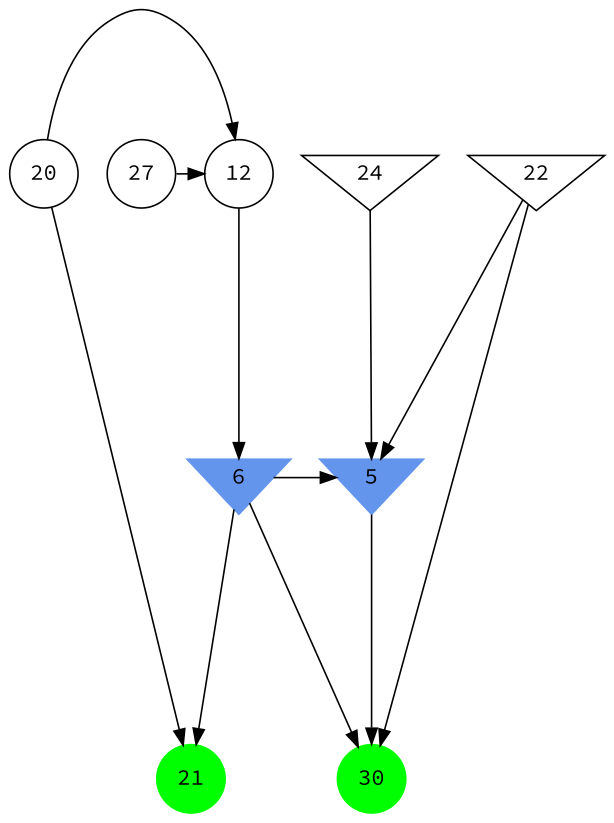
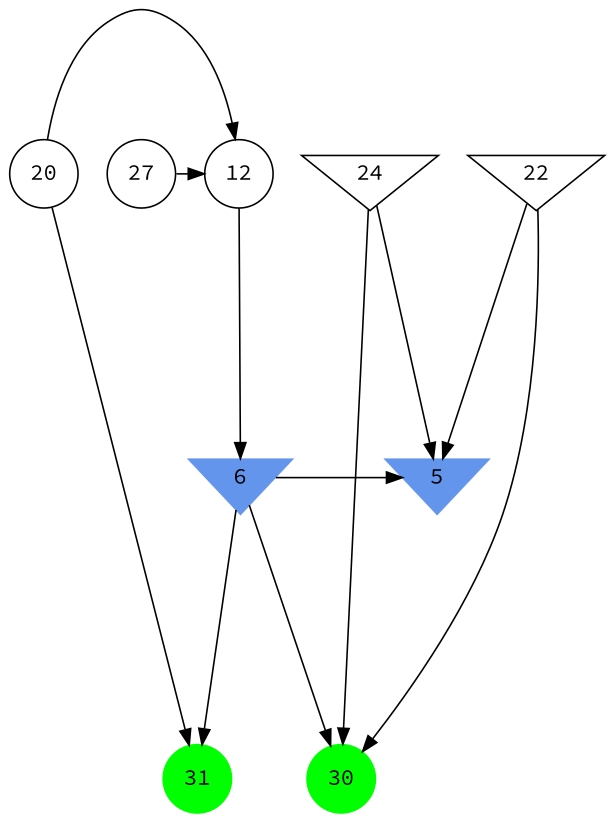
(372, 621) -> (357, 456)
(191, 779) -> (197, 779)
